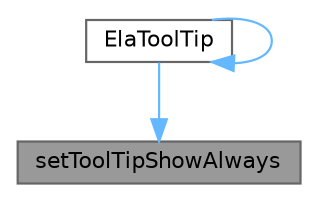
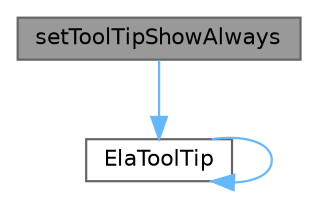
(159, 91) -> (159, 89)
